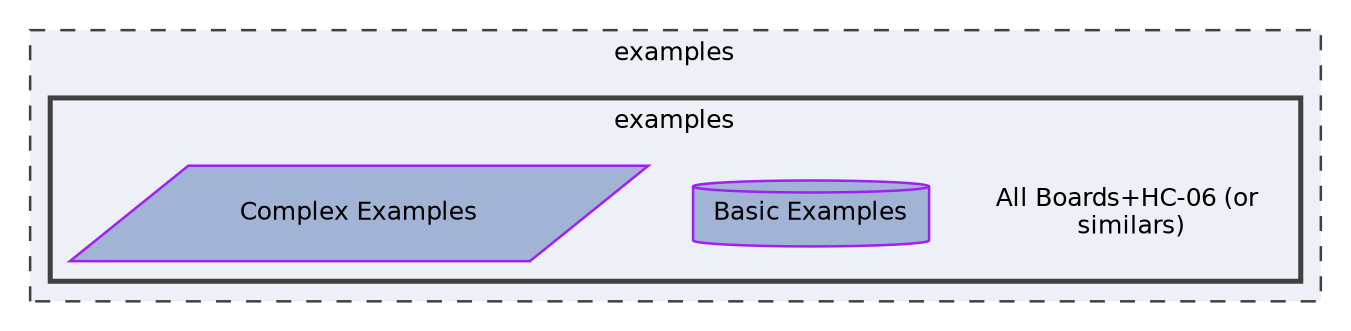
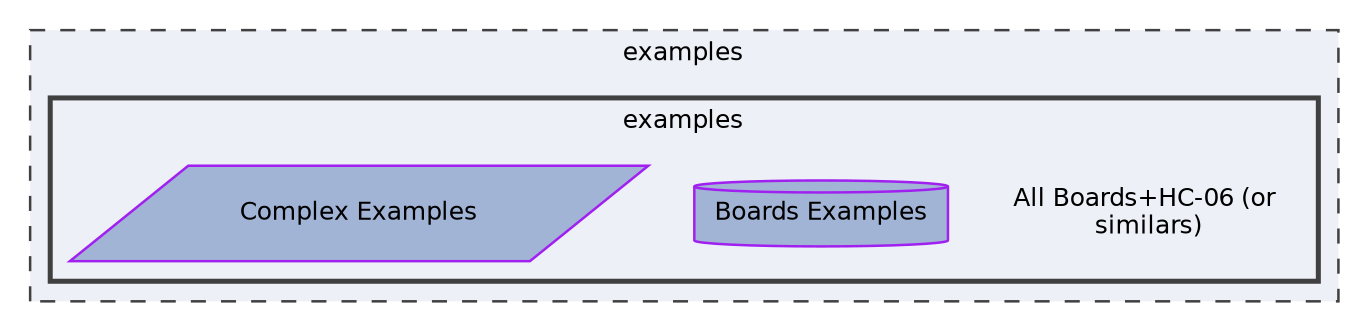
(811, 213) -> (821, 213)
